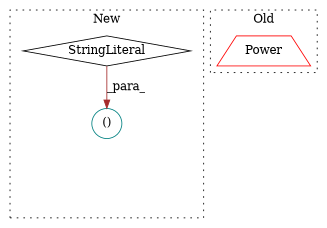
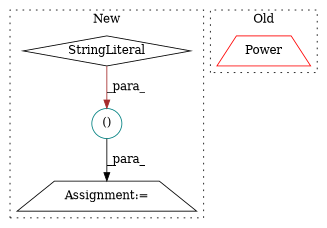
none -> (107, 196)
